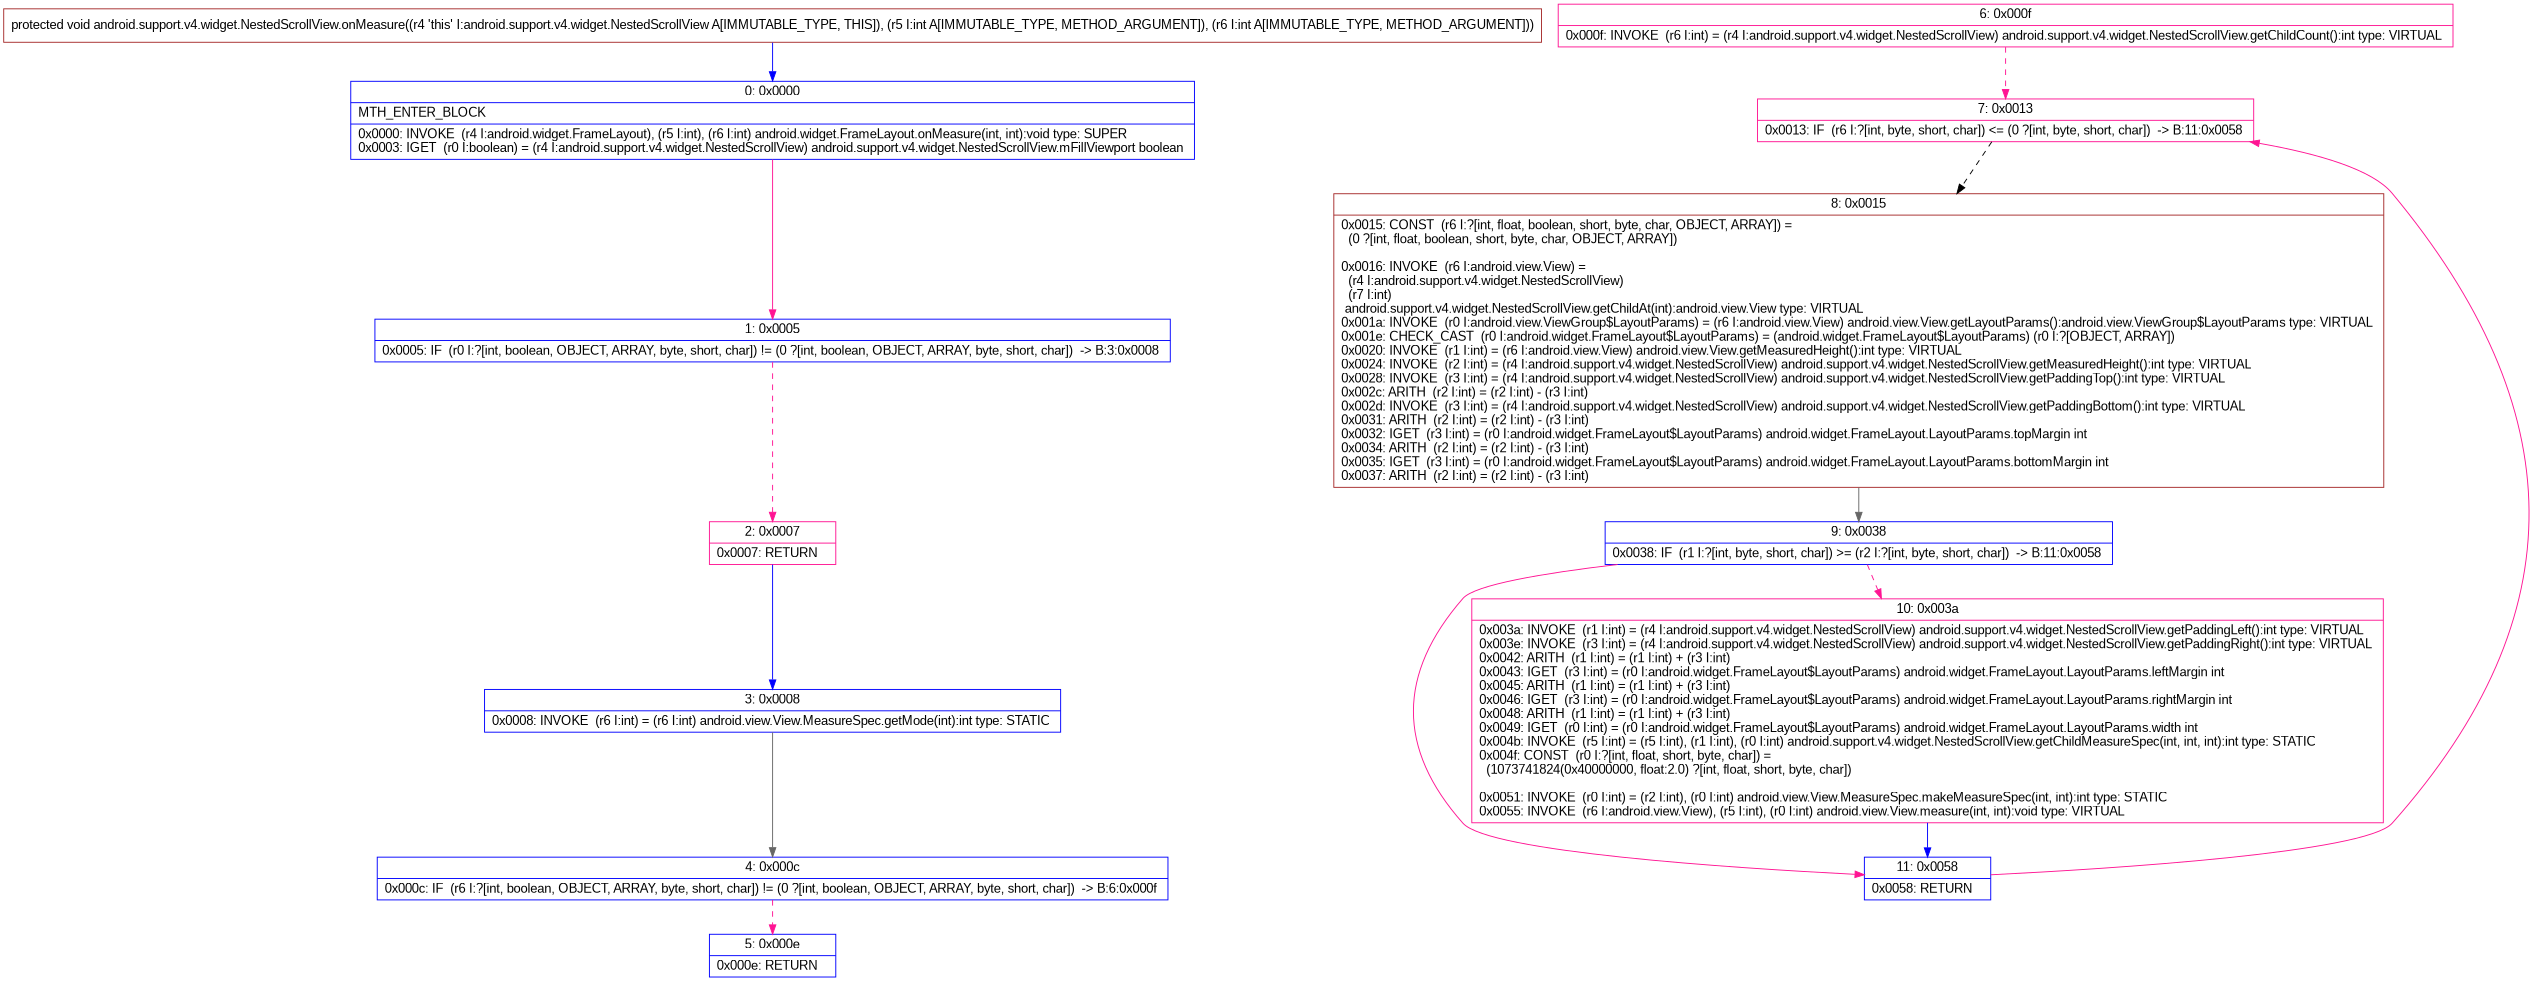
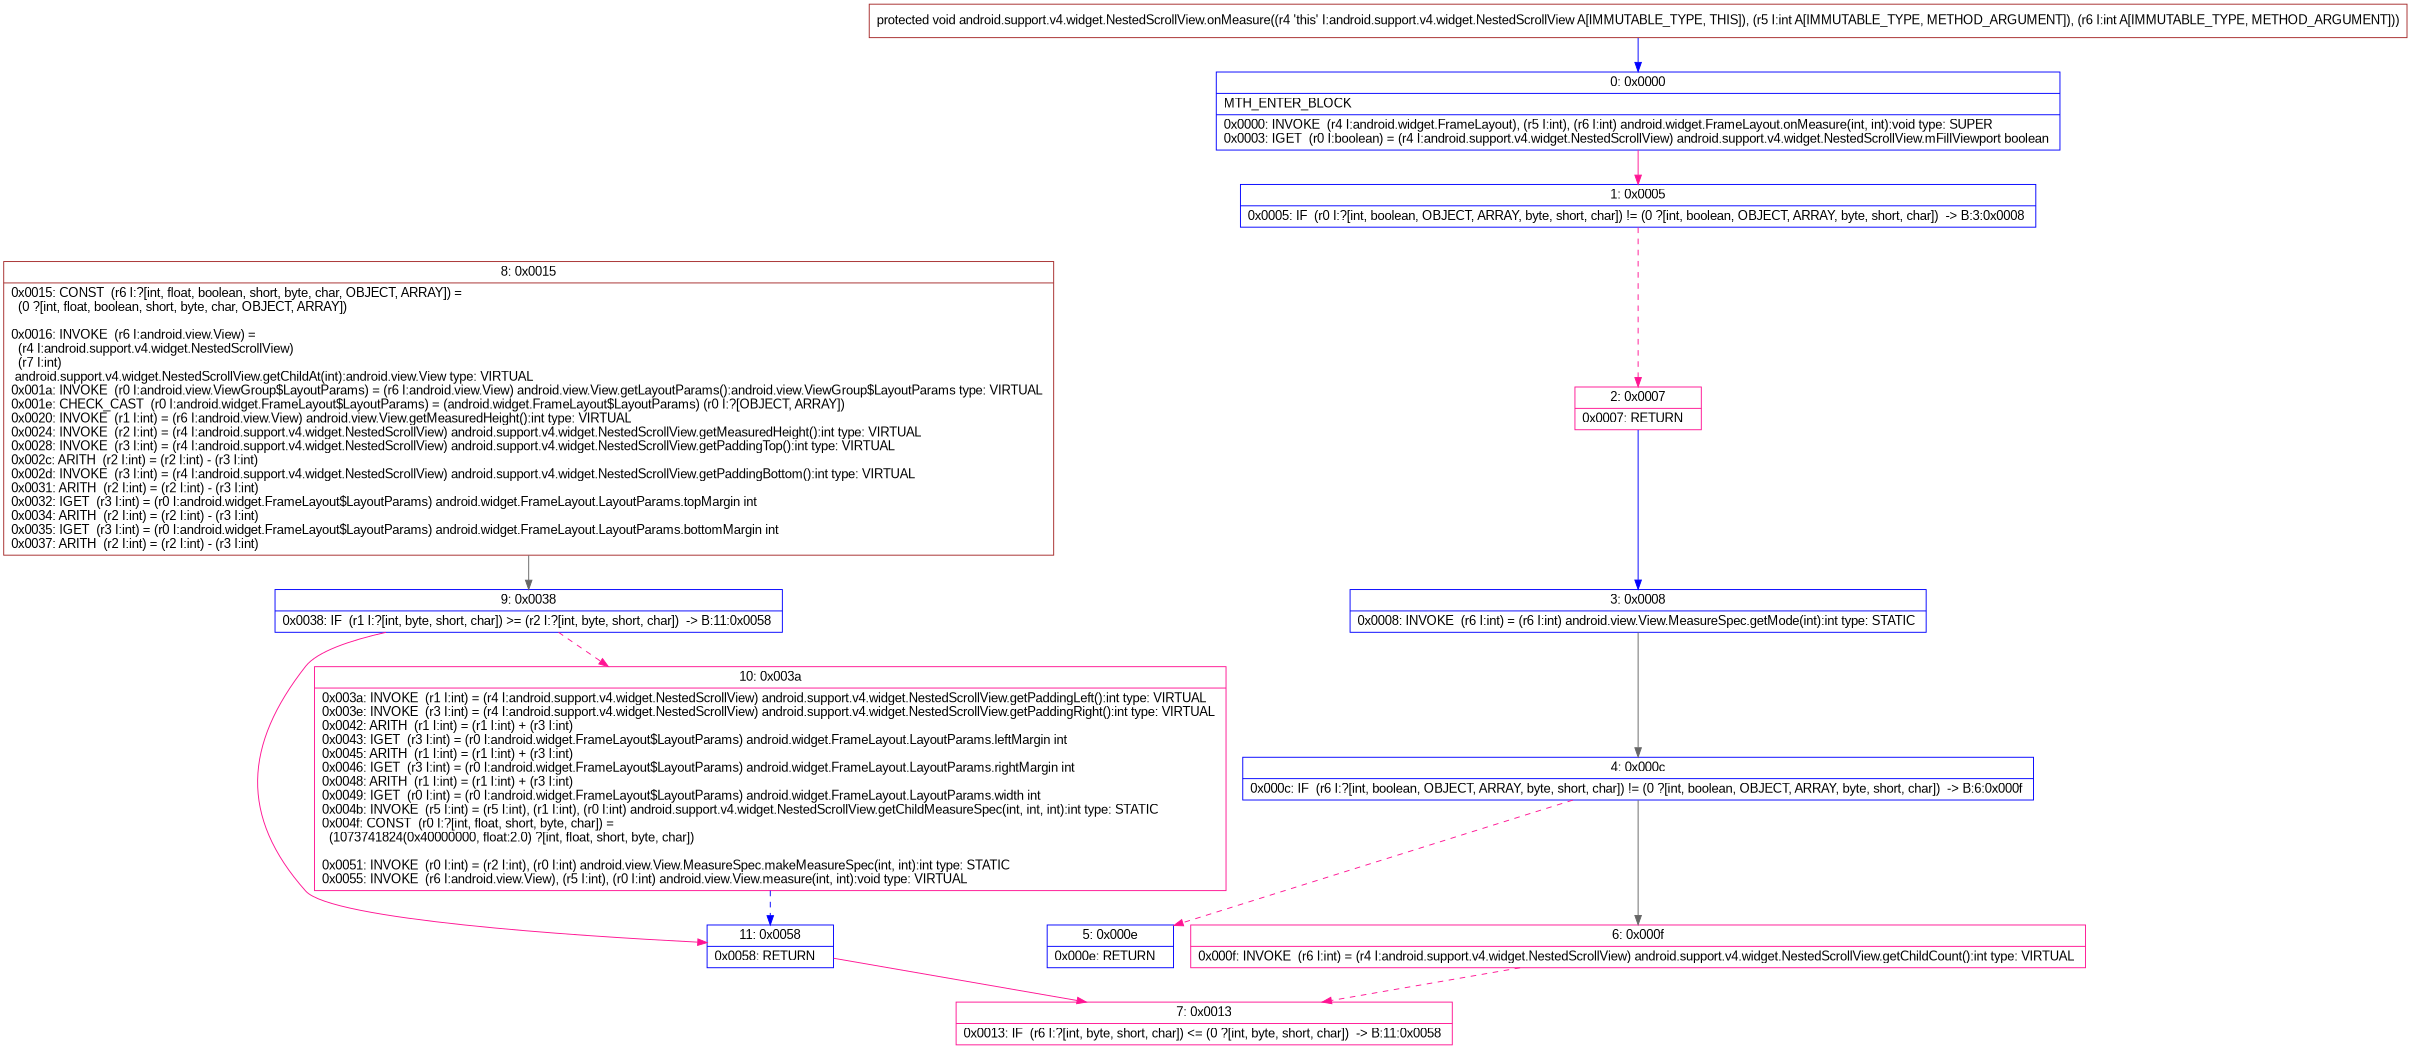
(1977, 164) -> none
(1928, 835) -> (770, 903)
none -> (1638, 858)
